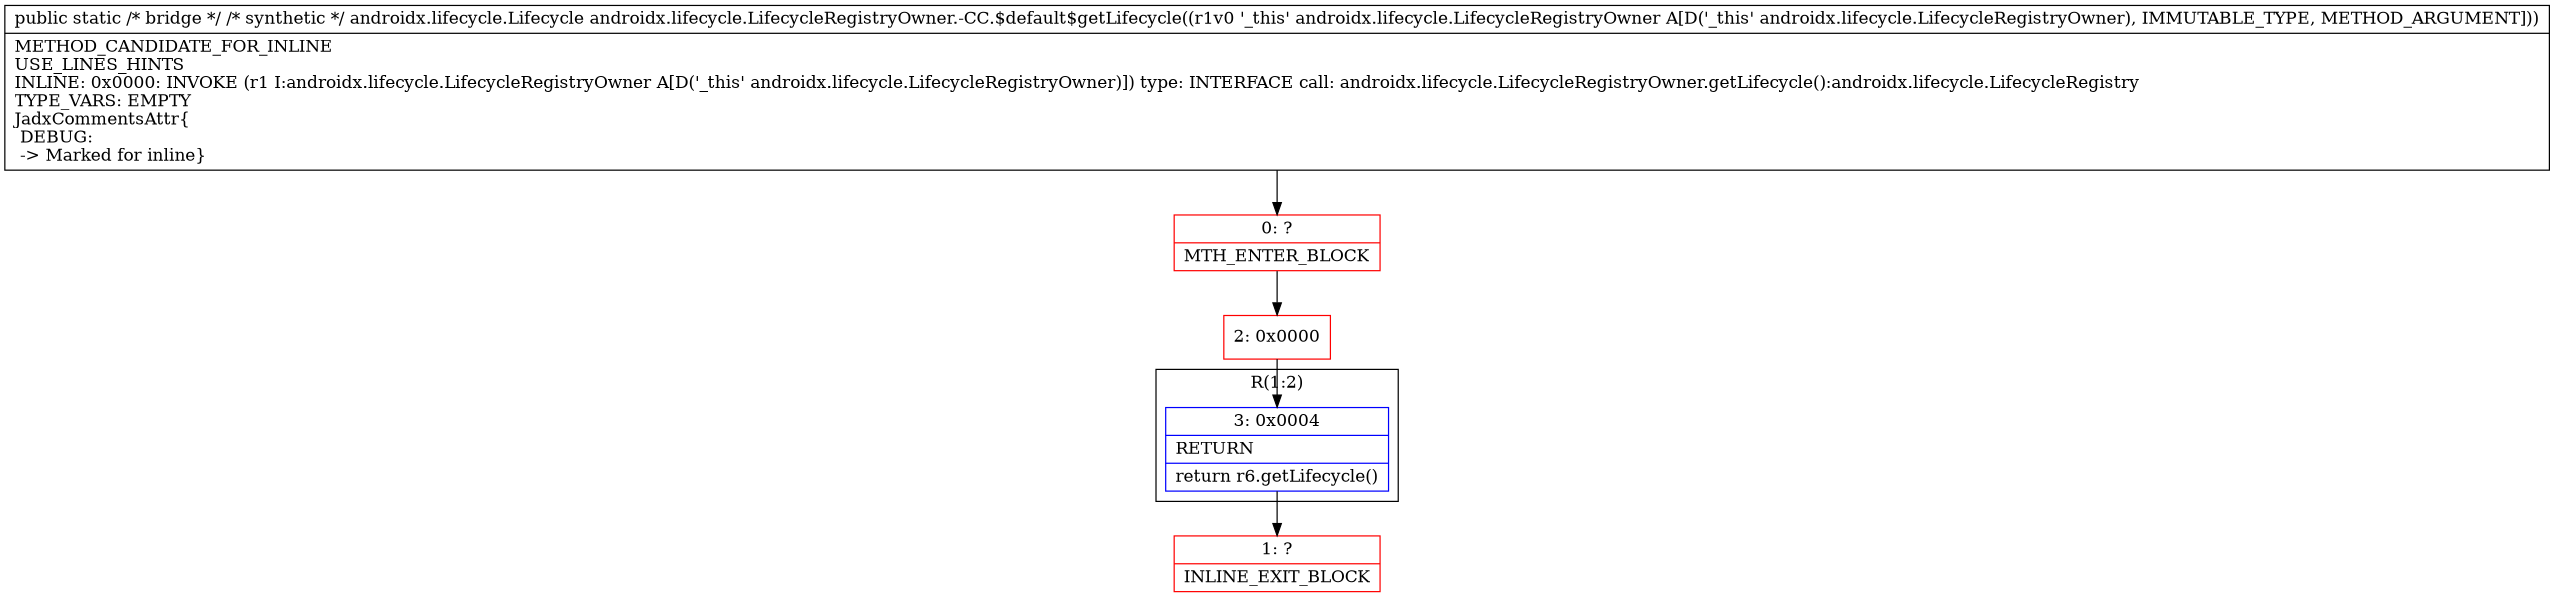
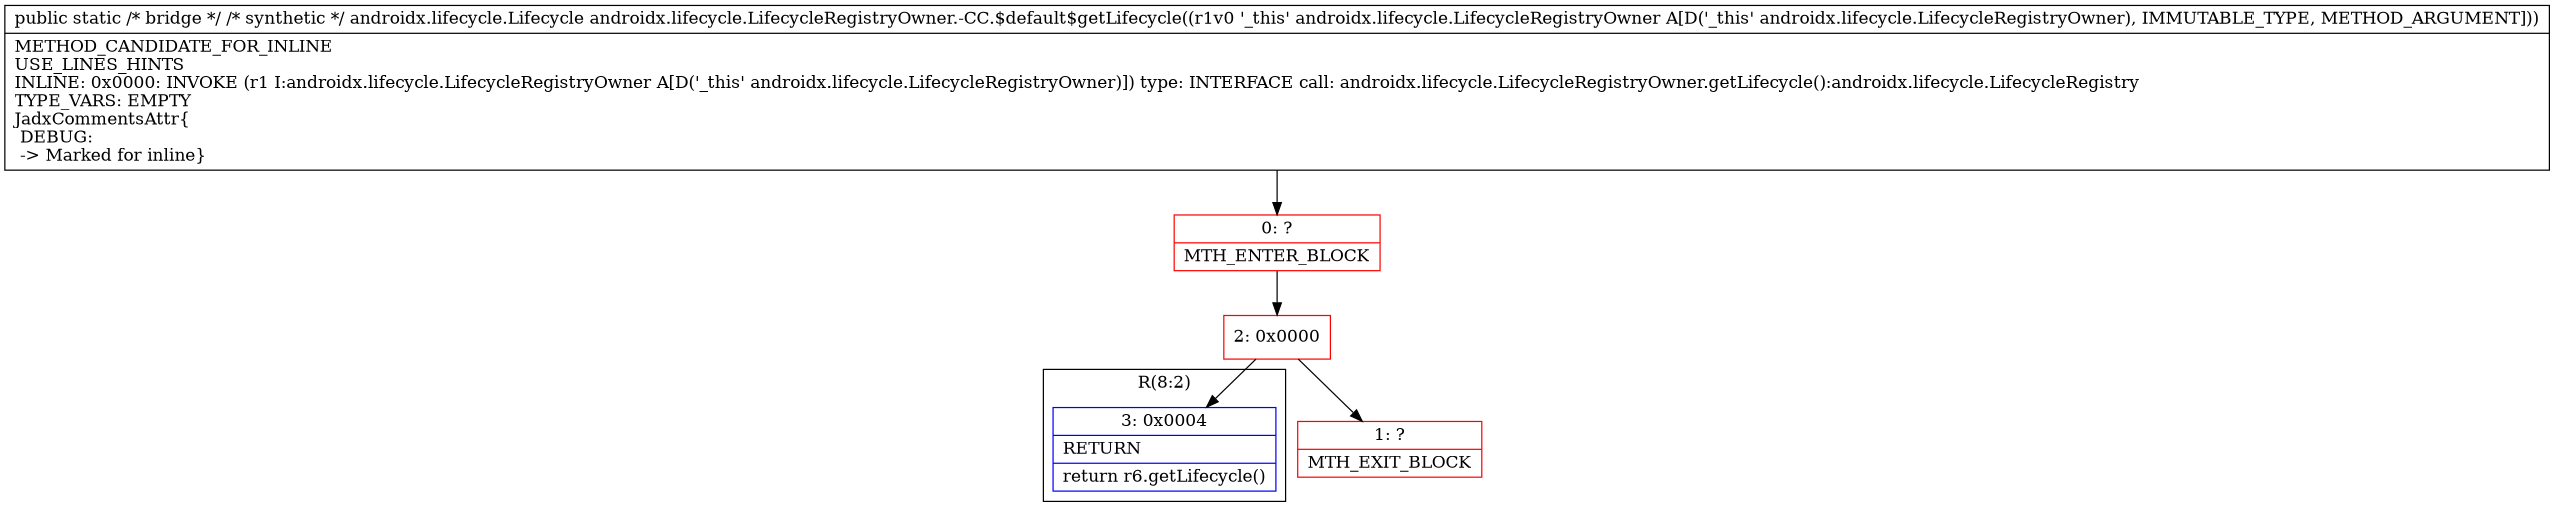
(1277, 383) -> (1164, 383)
(1277, 509) -> (1326, 386)
(1277, 577) -> (1390, 463)
